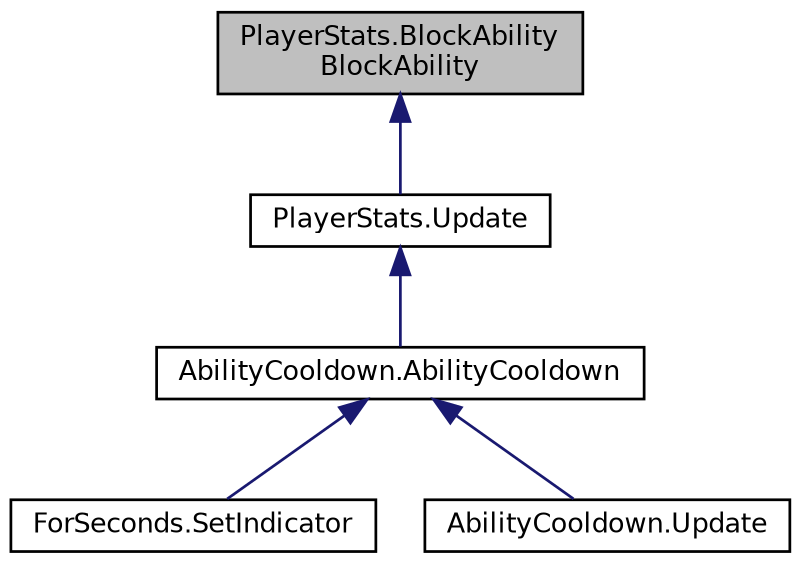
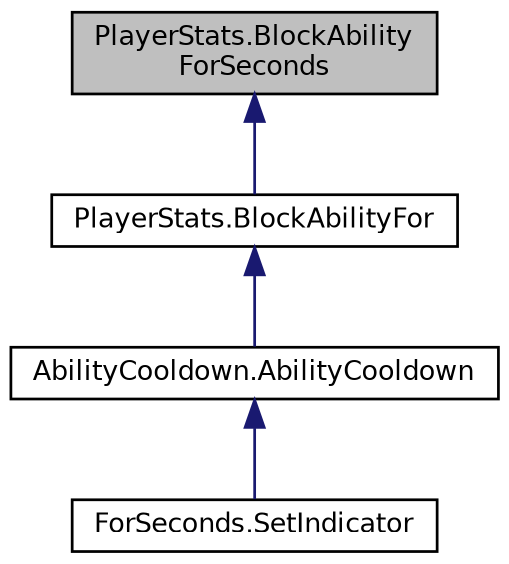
(400, 53) -> (255, 53)
(400, 221) -> (255, 221)
(607, 526) -> none
